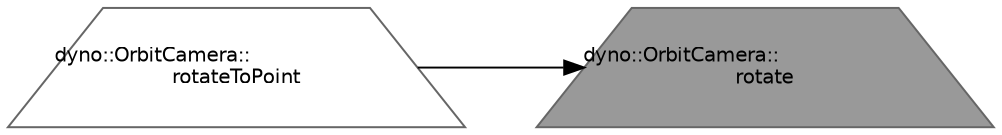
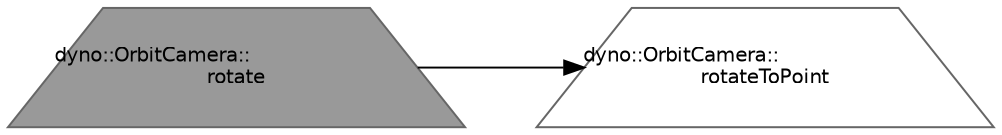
(491, 68) -> (491, 68)
